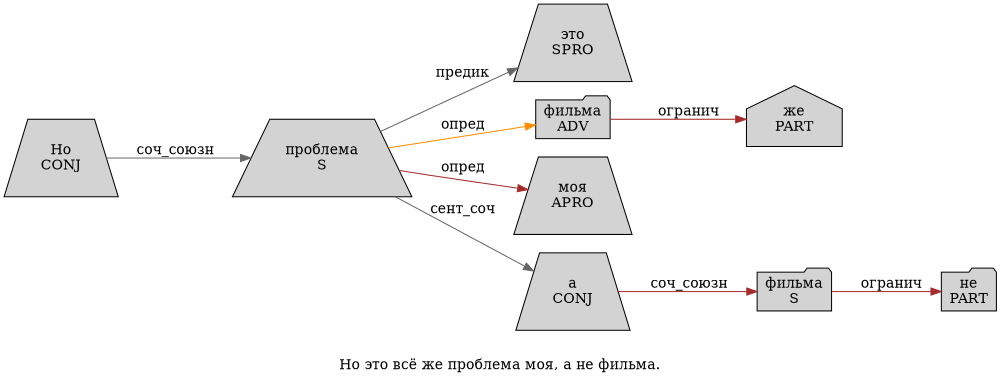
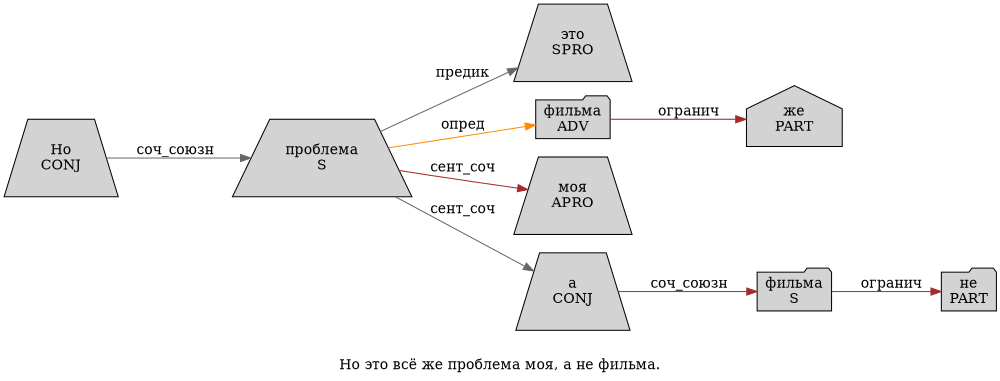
(463, 168) -> (463, 168)
